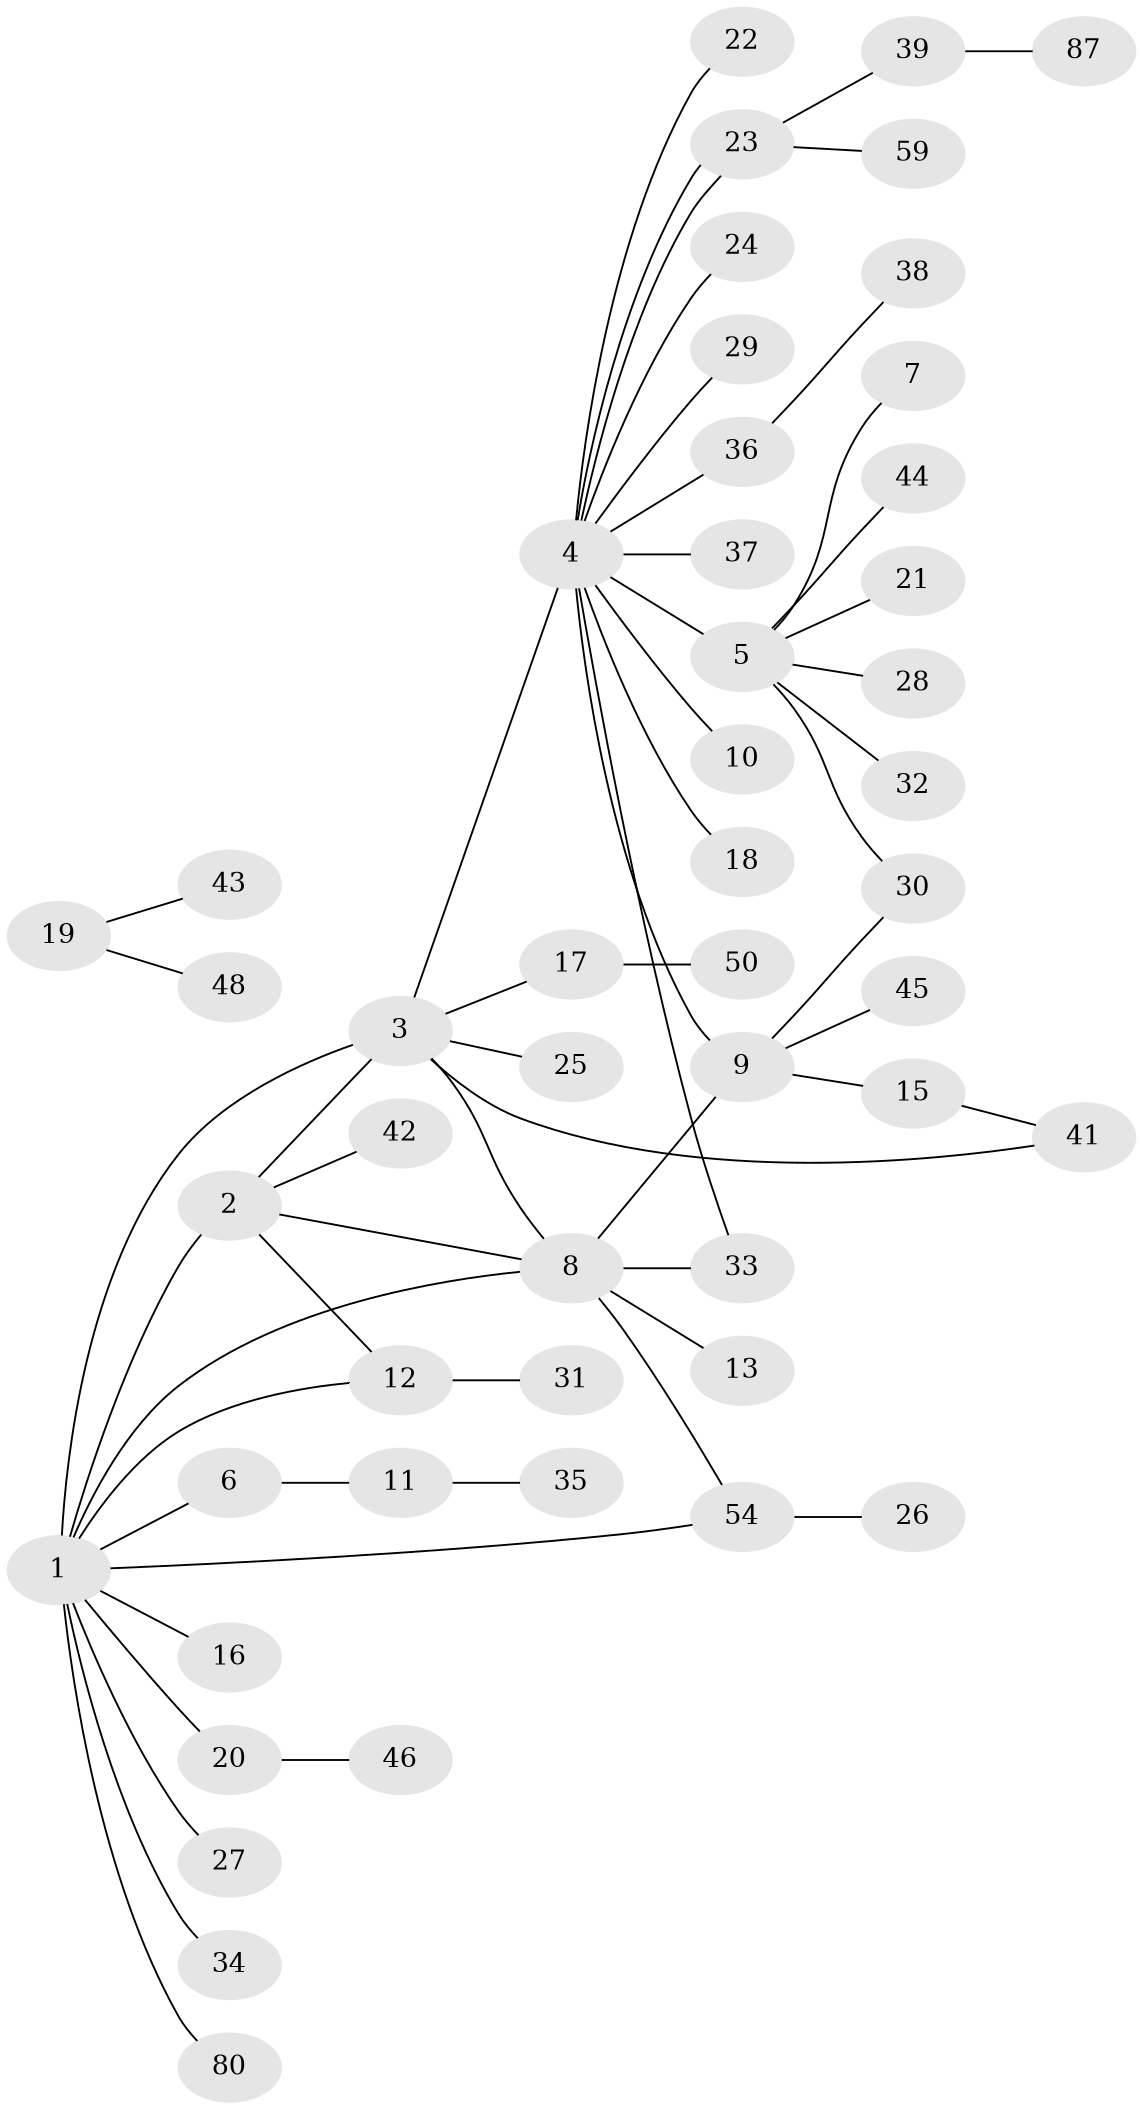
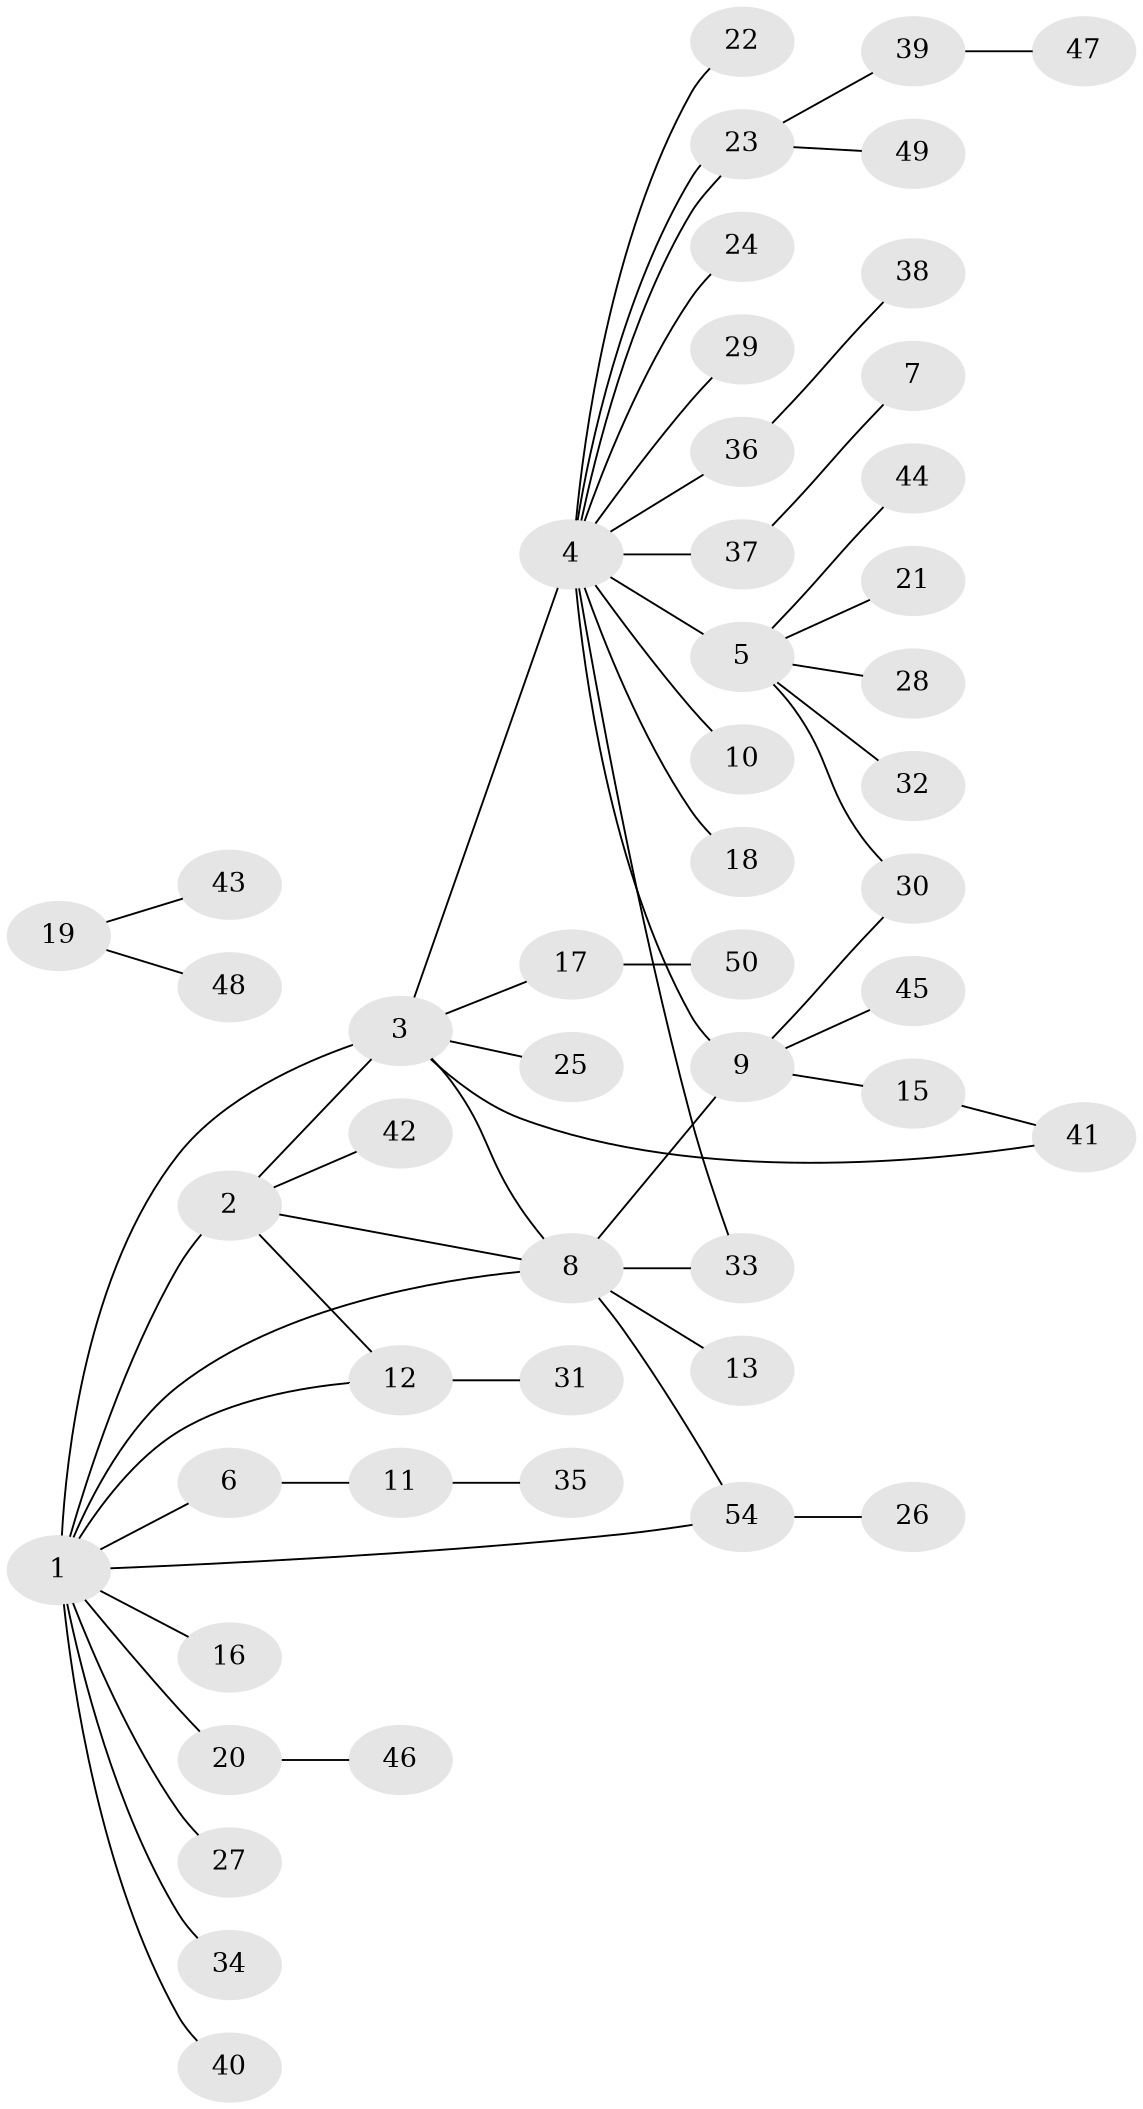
(1084, 51) -> (1084, 51)
(913, 154) -> (913, 154)
(828, 516) -> (828, 465)
(230, 2068) -> (230, 2068)
